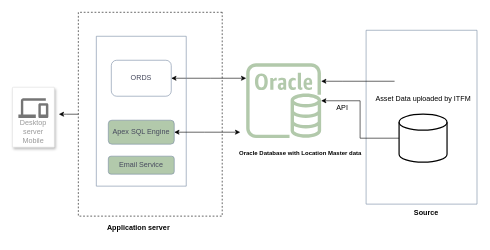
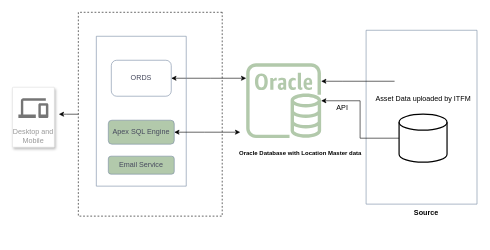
(33, 136) -> (33, 136)
(138, 228) -> none
